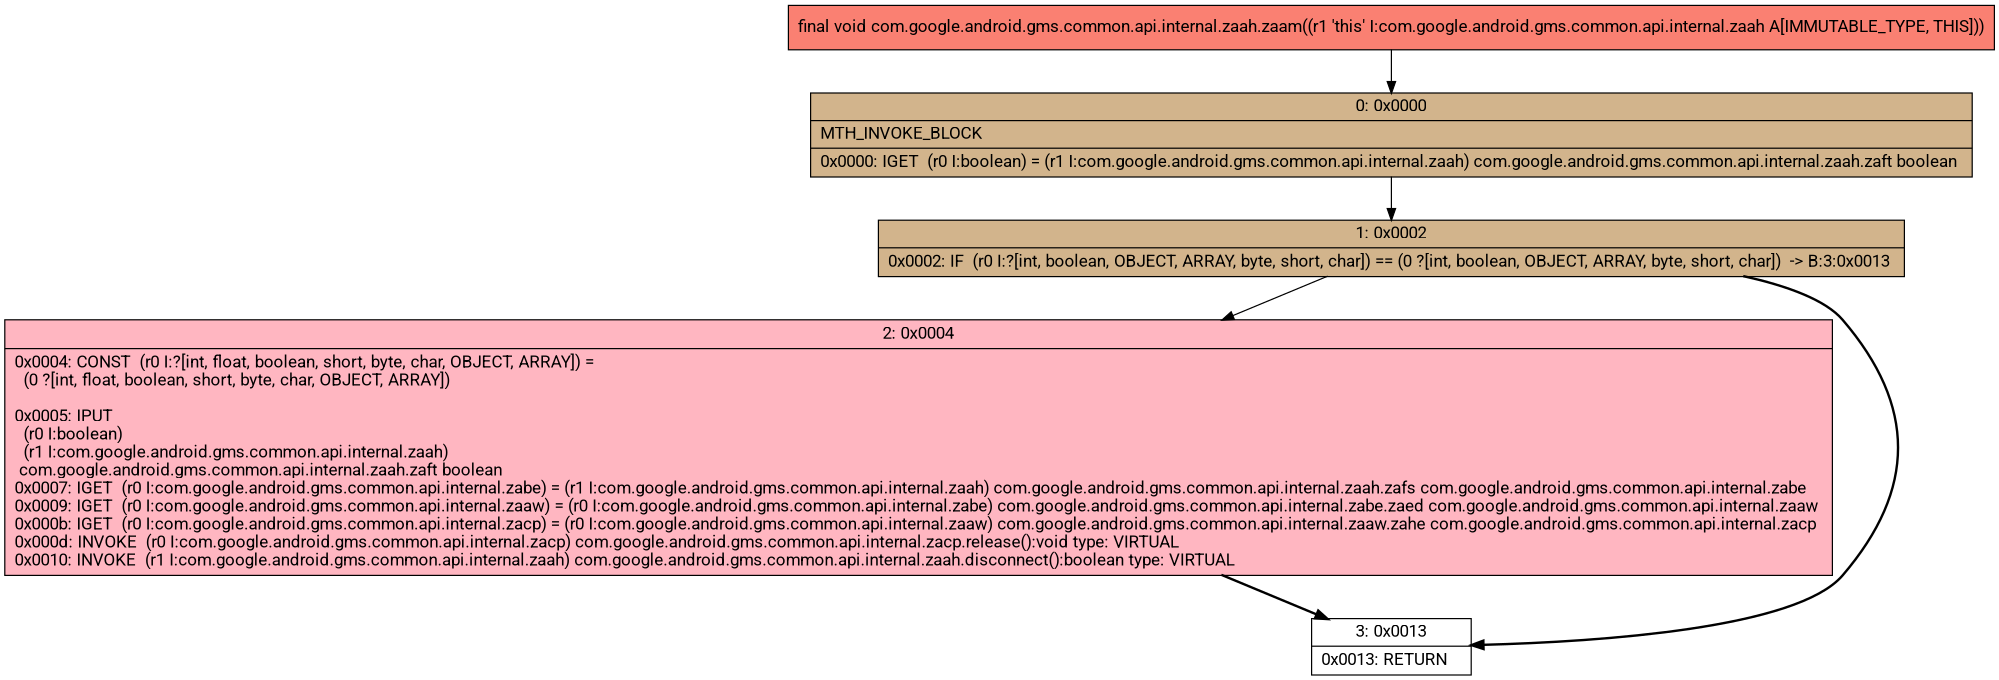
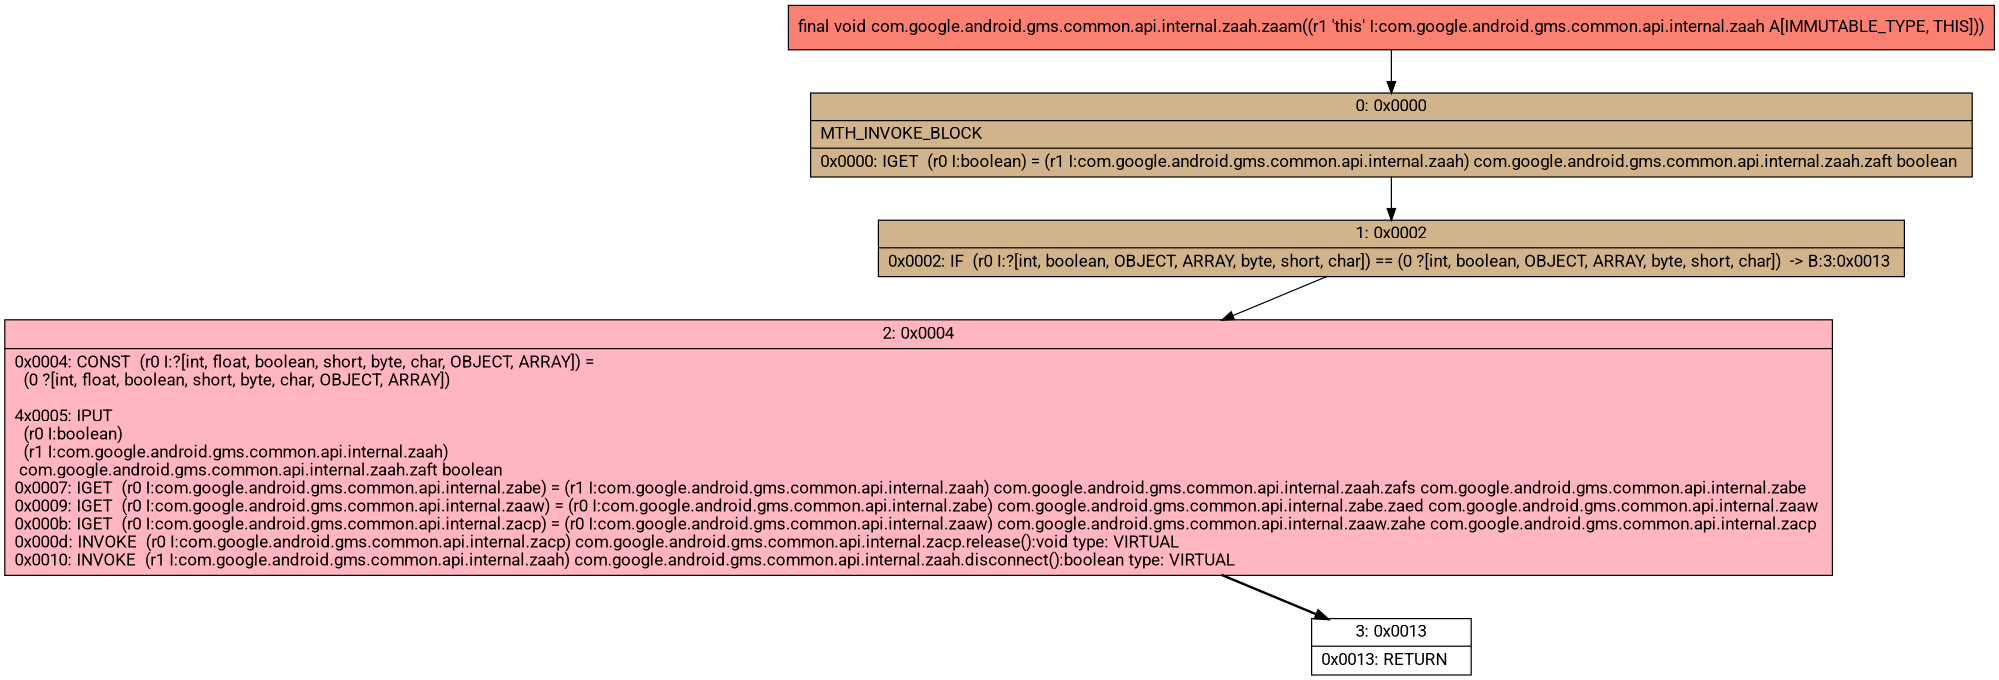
(68, 416) -> (68, 416)
(1850, 566) -> none
